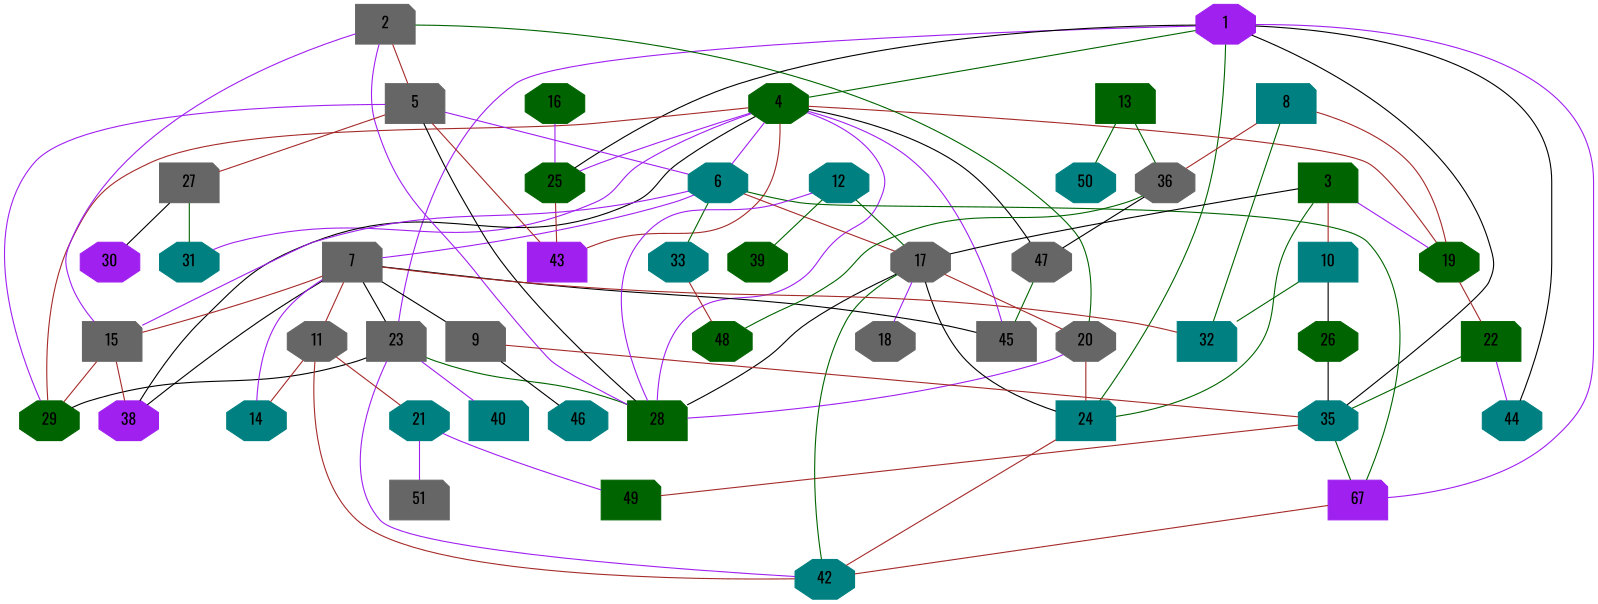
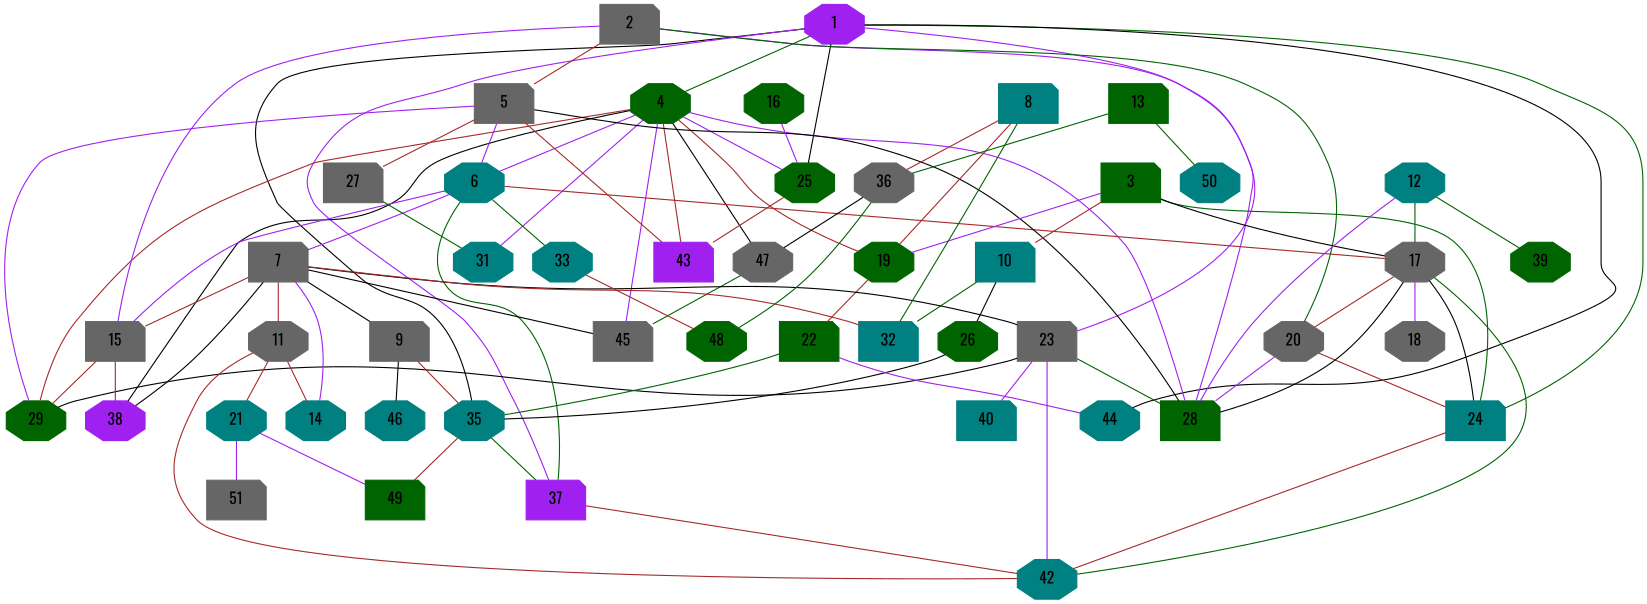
(110, 262) -> none
(1358, 500) -> (556, 500)
